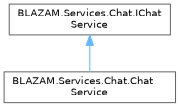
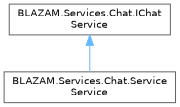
(90, 87) -> (90, 87)
